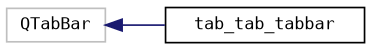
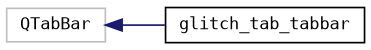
(265, 25) -> (265, 25)
